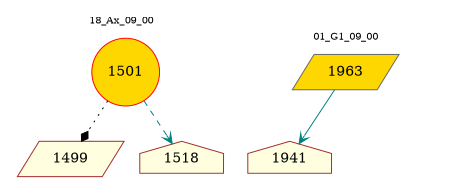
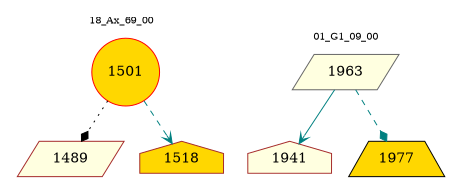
(122, 21) -> (122, 21)
(346, 72) -> (346, 72)
(71, 159) -> (71, 159)
(182, 159) -> (182, 159)
none -> (397, 159)
